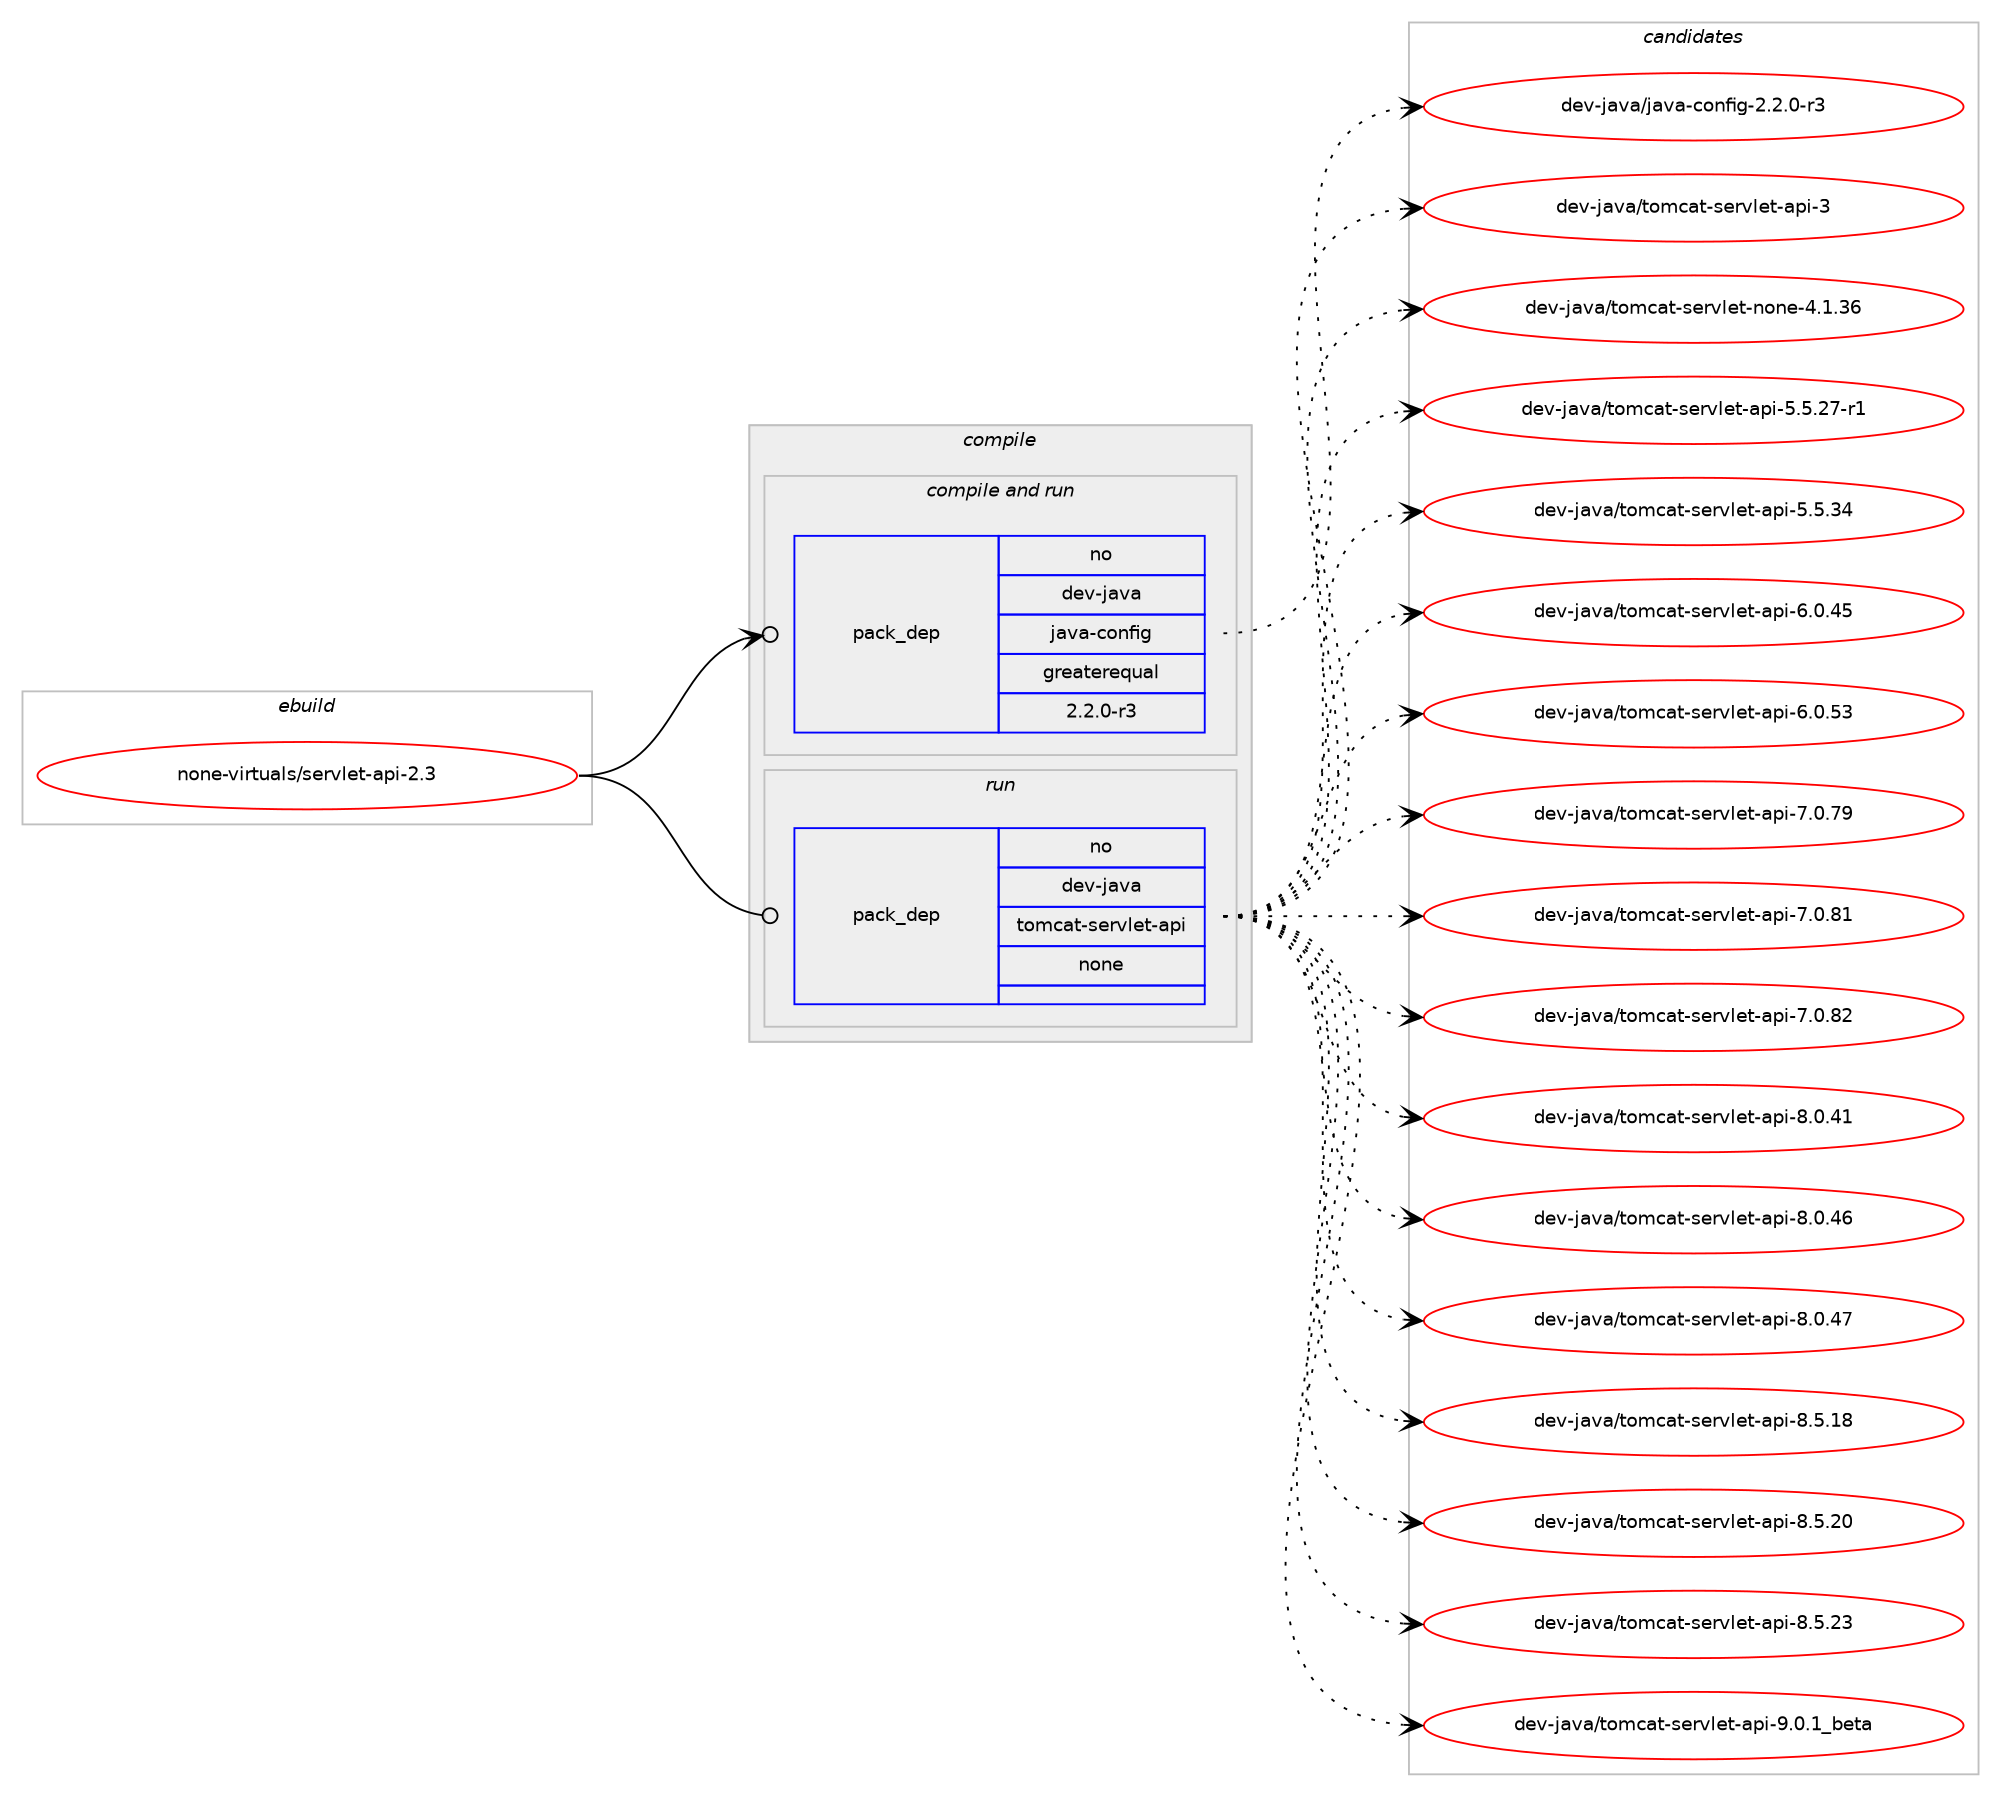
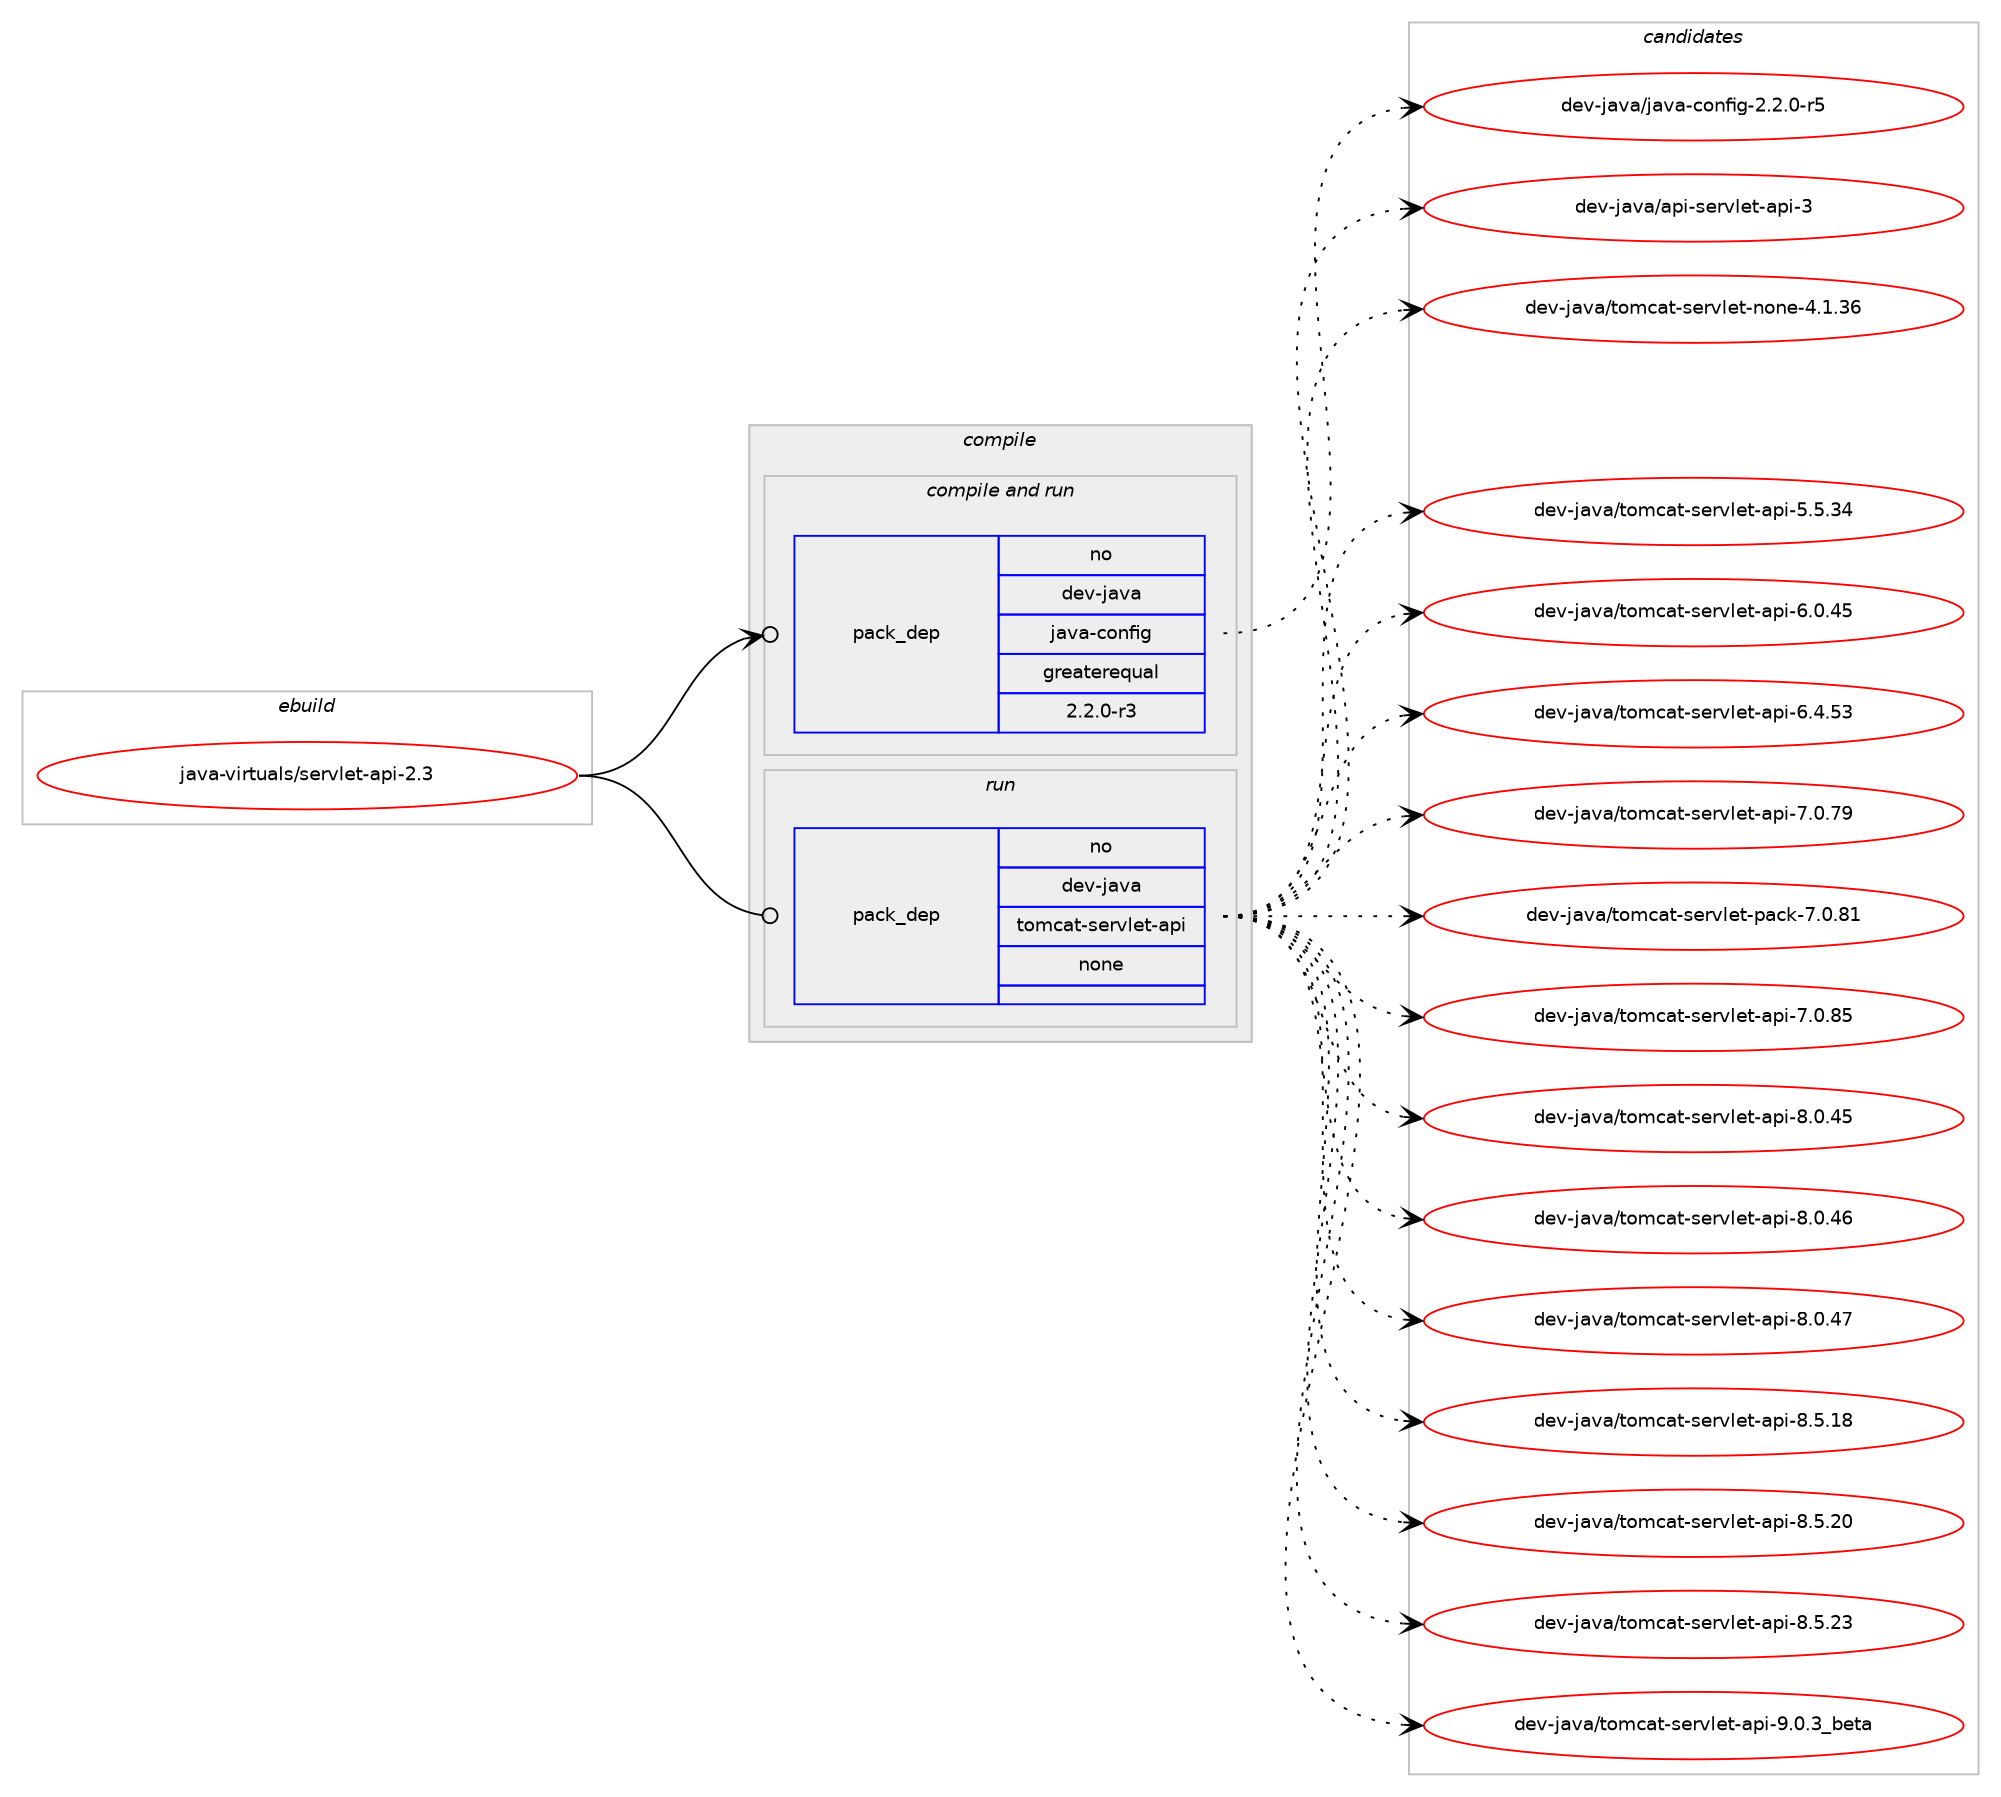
(1694, 107) -> (1694, 107)
(1694, 208) -> (1694, 208)
(1694, 410) -> none
(1694, 714) -> (1694, 714)
(307, 776) -> (307, 776)
(1694, 916) -> (1694, 916)
(1694, 1017) -> (1694, 1017)
(1694, 1119) -> (1694, 1119)
(1694, 1726) -> (1694, 1726)
